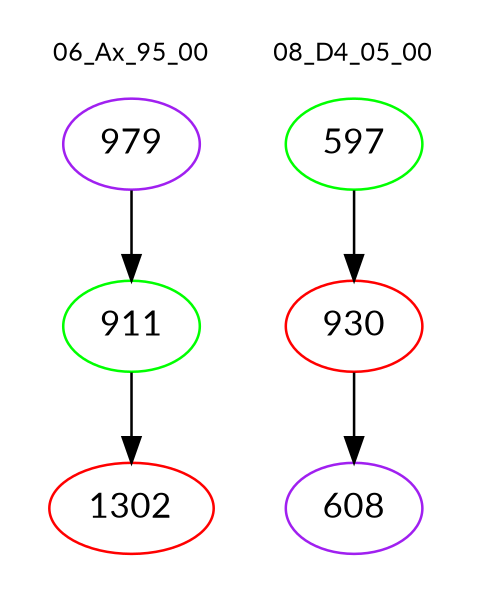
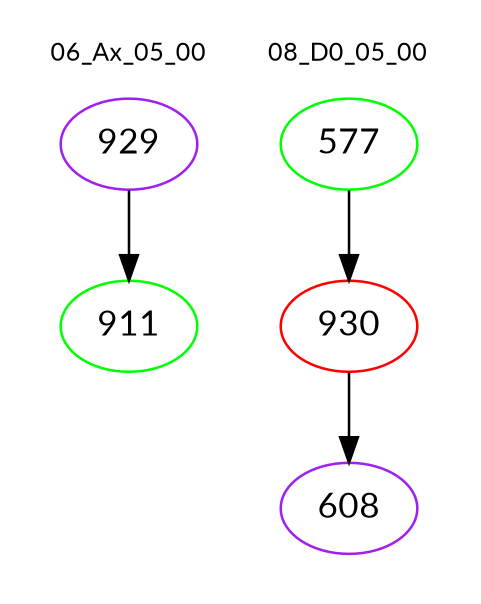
(132, 54) -> (129, 54)
(354, 54) -> (349, 54)
(132, 144) -> (129, 144)
(354, 144) -> (349, 144)
(132, 508) -> none
